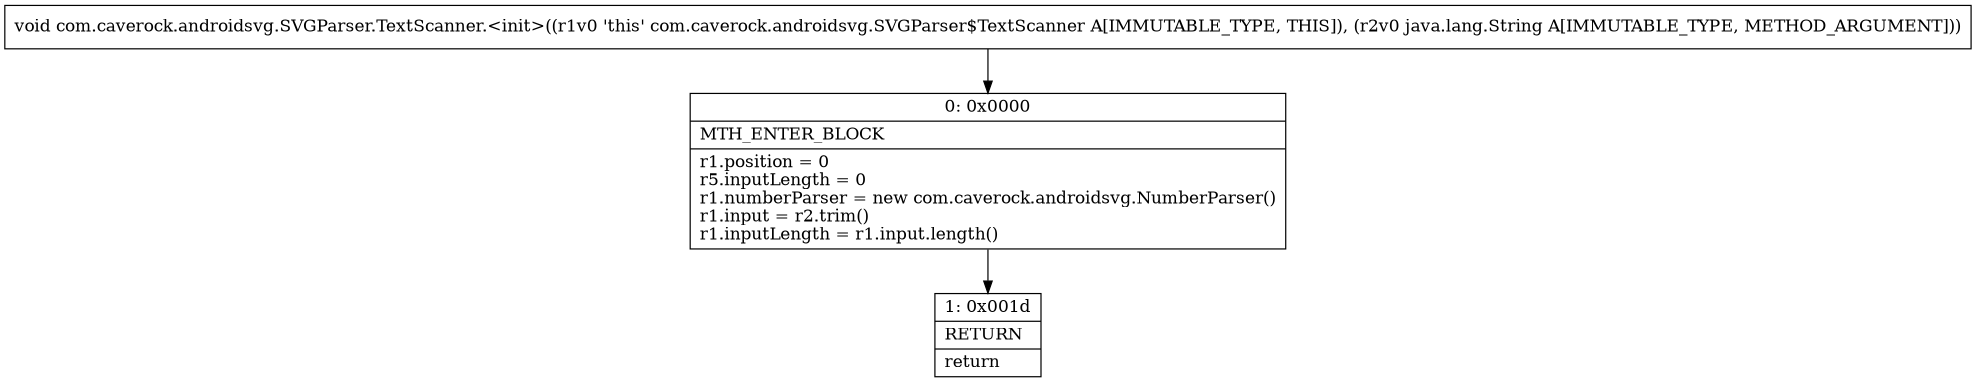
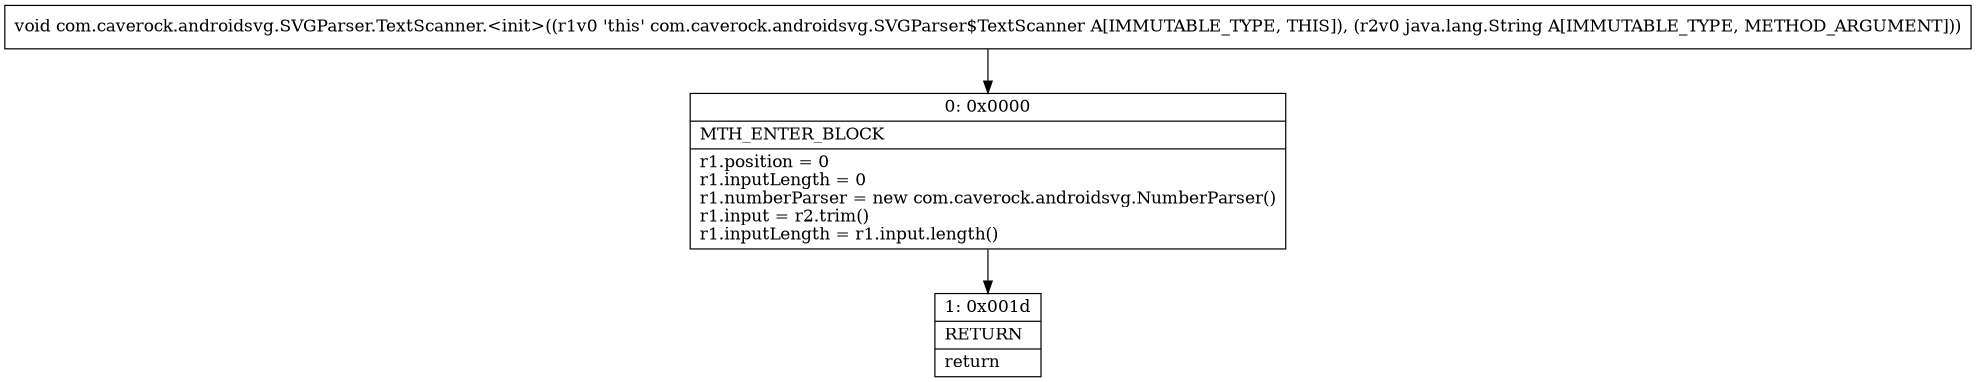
(784, 180) -> (784, 180)
